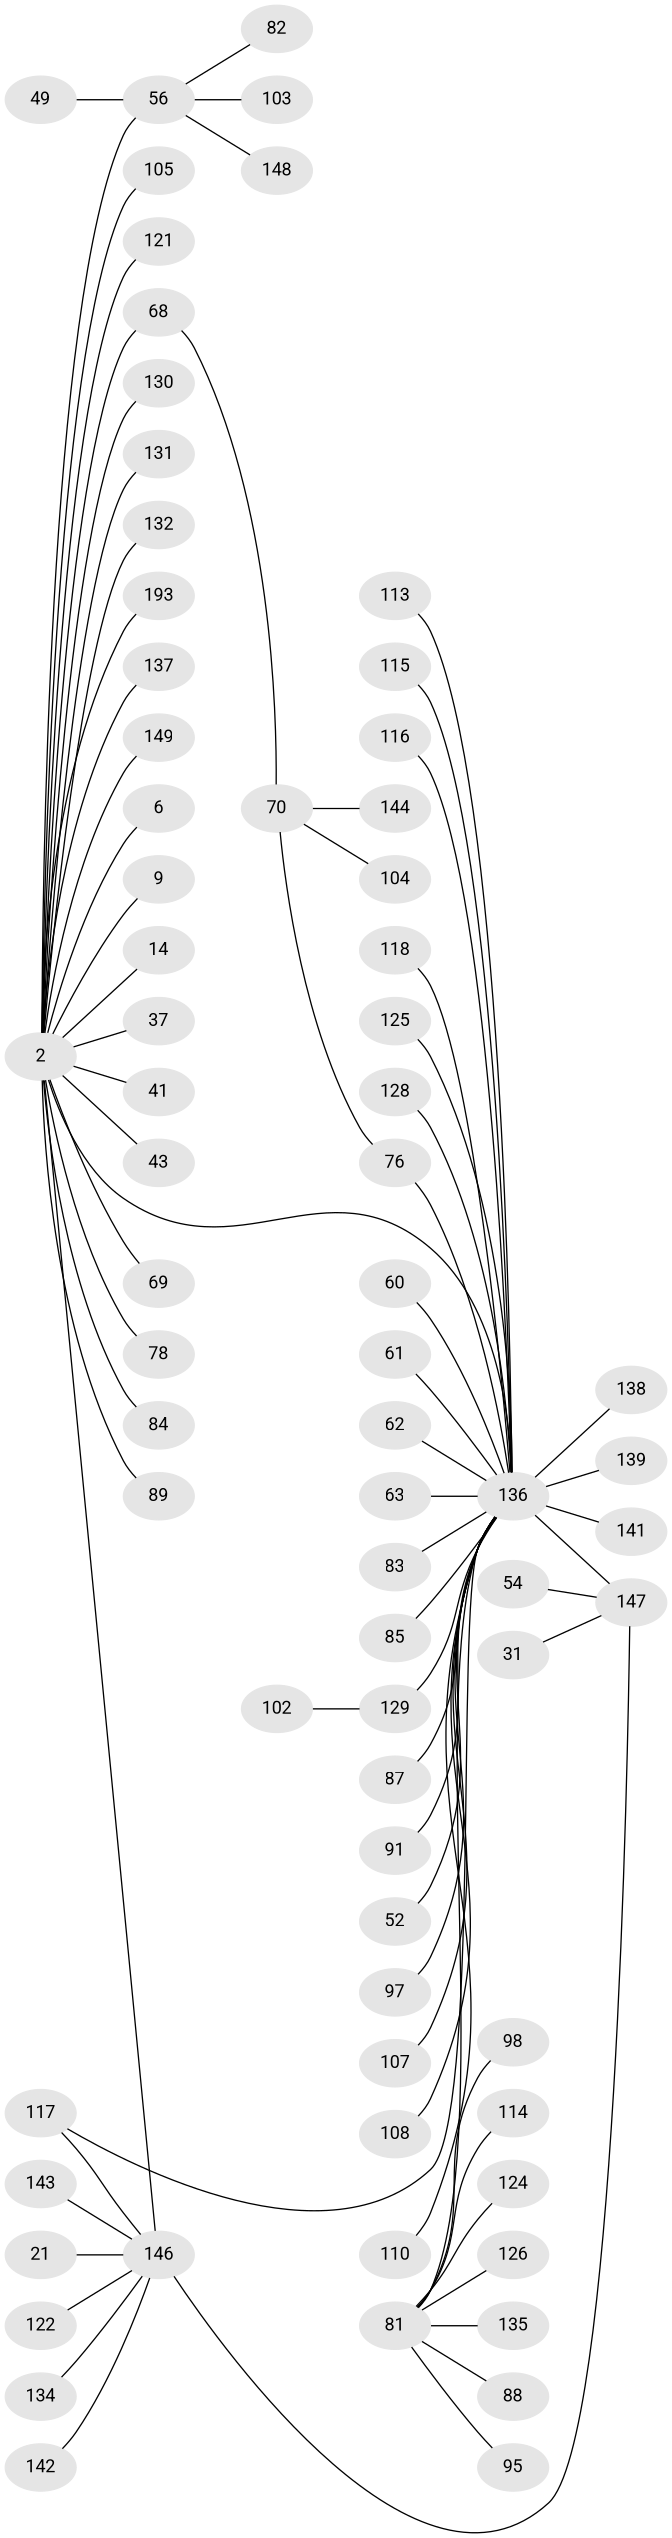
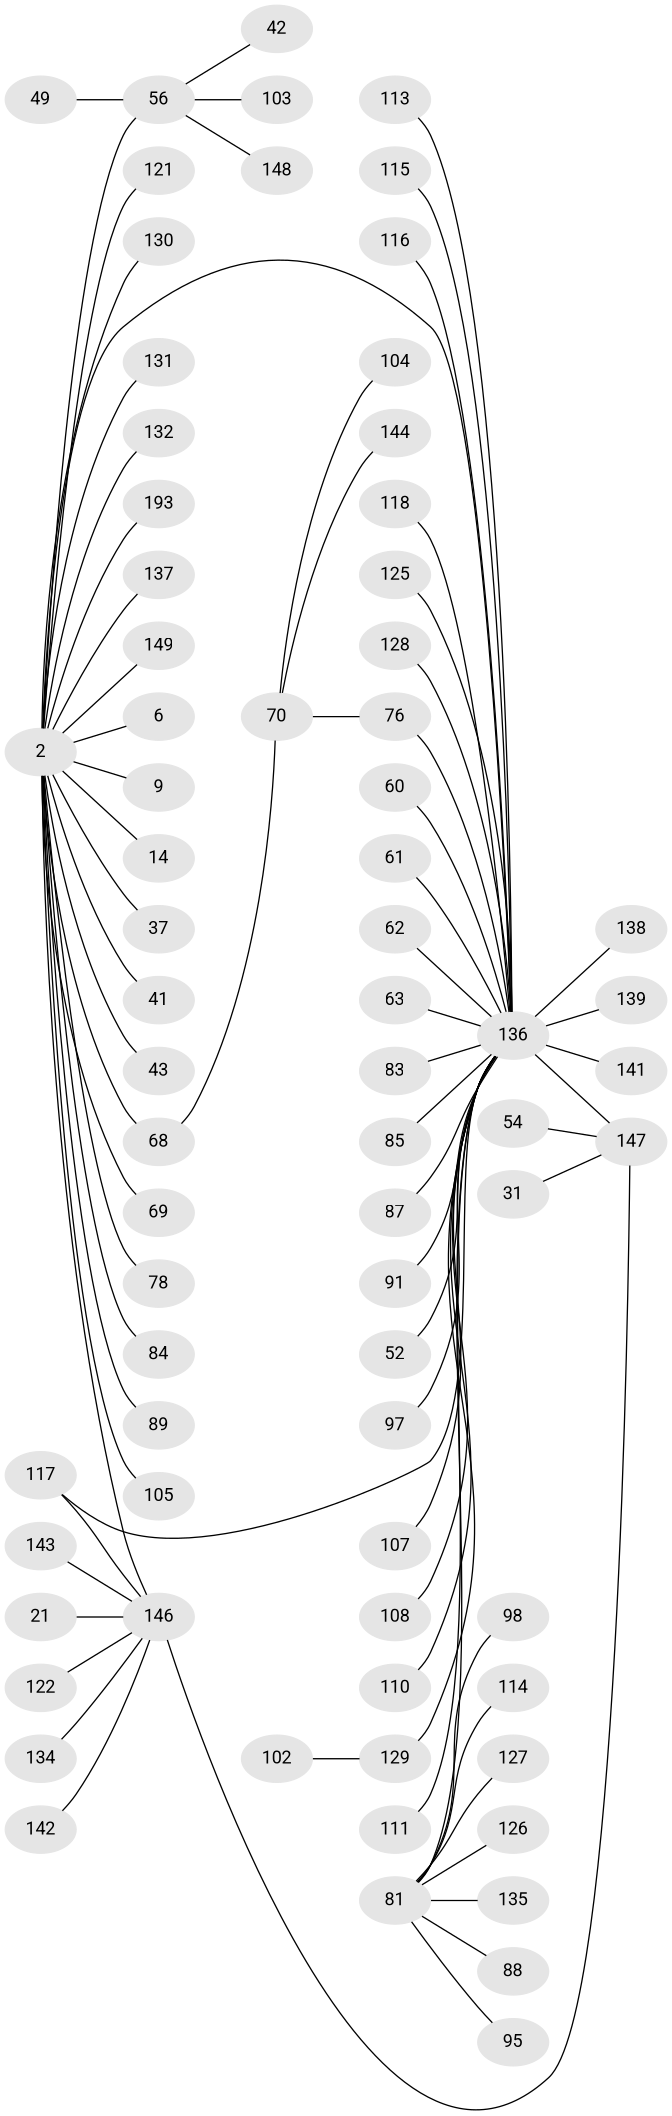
(277, 29) -> (277, 29)
none -> (395, 1830)
(513, 2184) -> (513, 1759)
